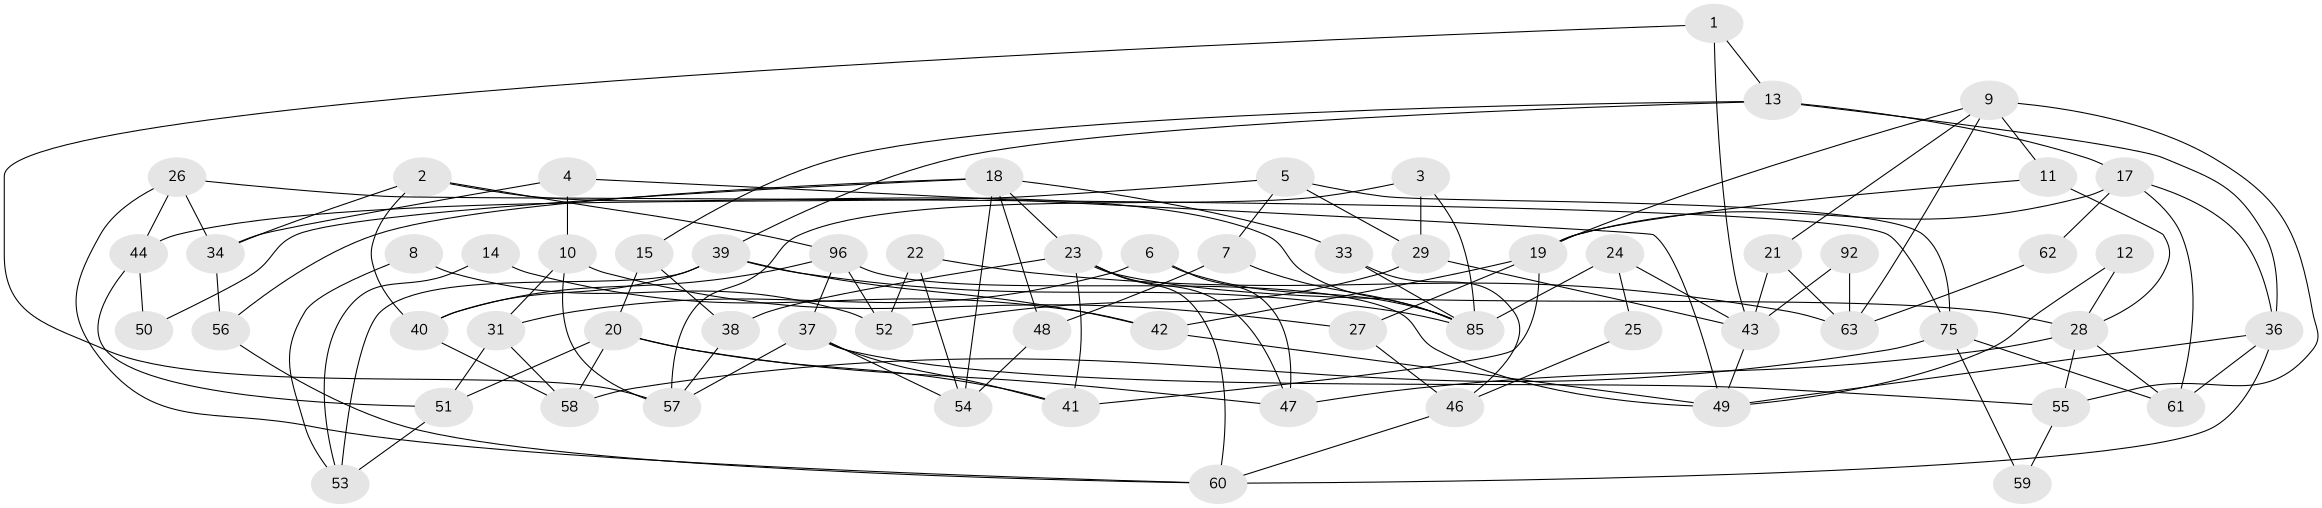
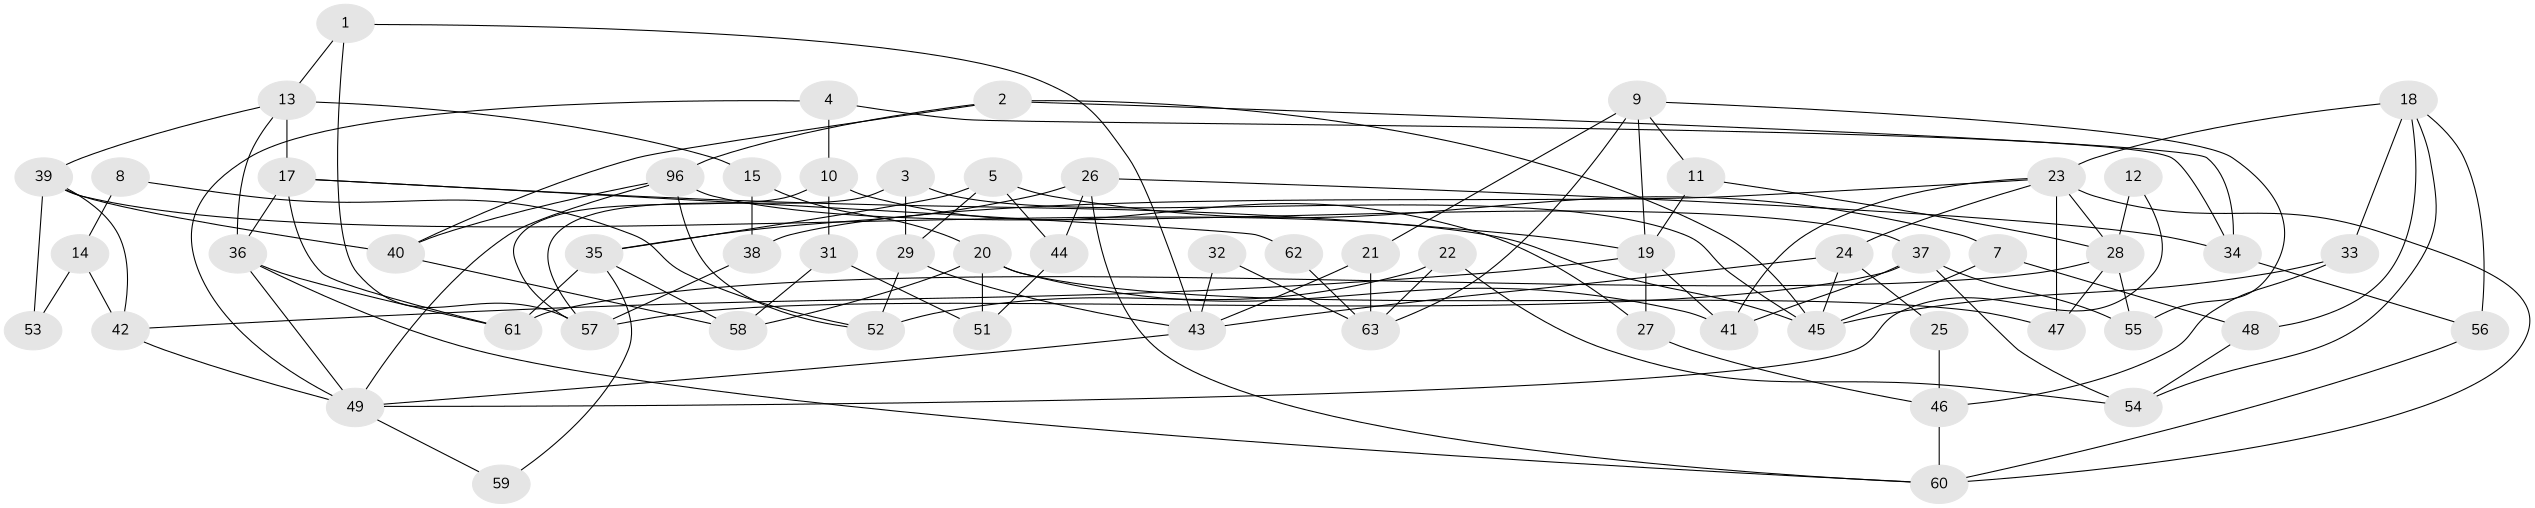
none -> (1952, 210)
(1150, 254) -> none
(1850, 254) -> (1217, 254)
(144, 331) -> none
(1475, 331) -> (1817, 331)
(1949, 331) -> (594, 254)
(292, 343) -> (98, 220)
(392, 446) -> none
(2042, 446) -> (428, 446)
